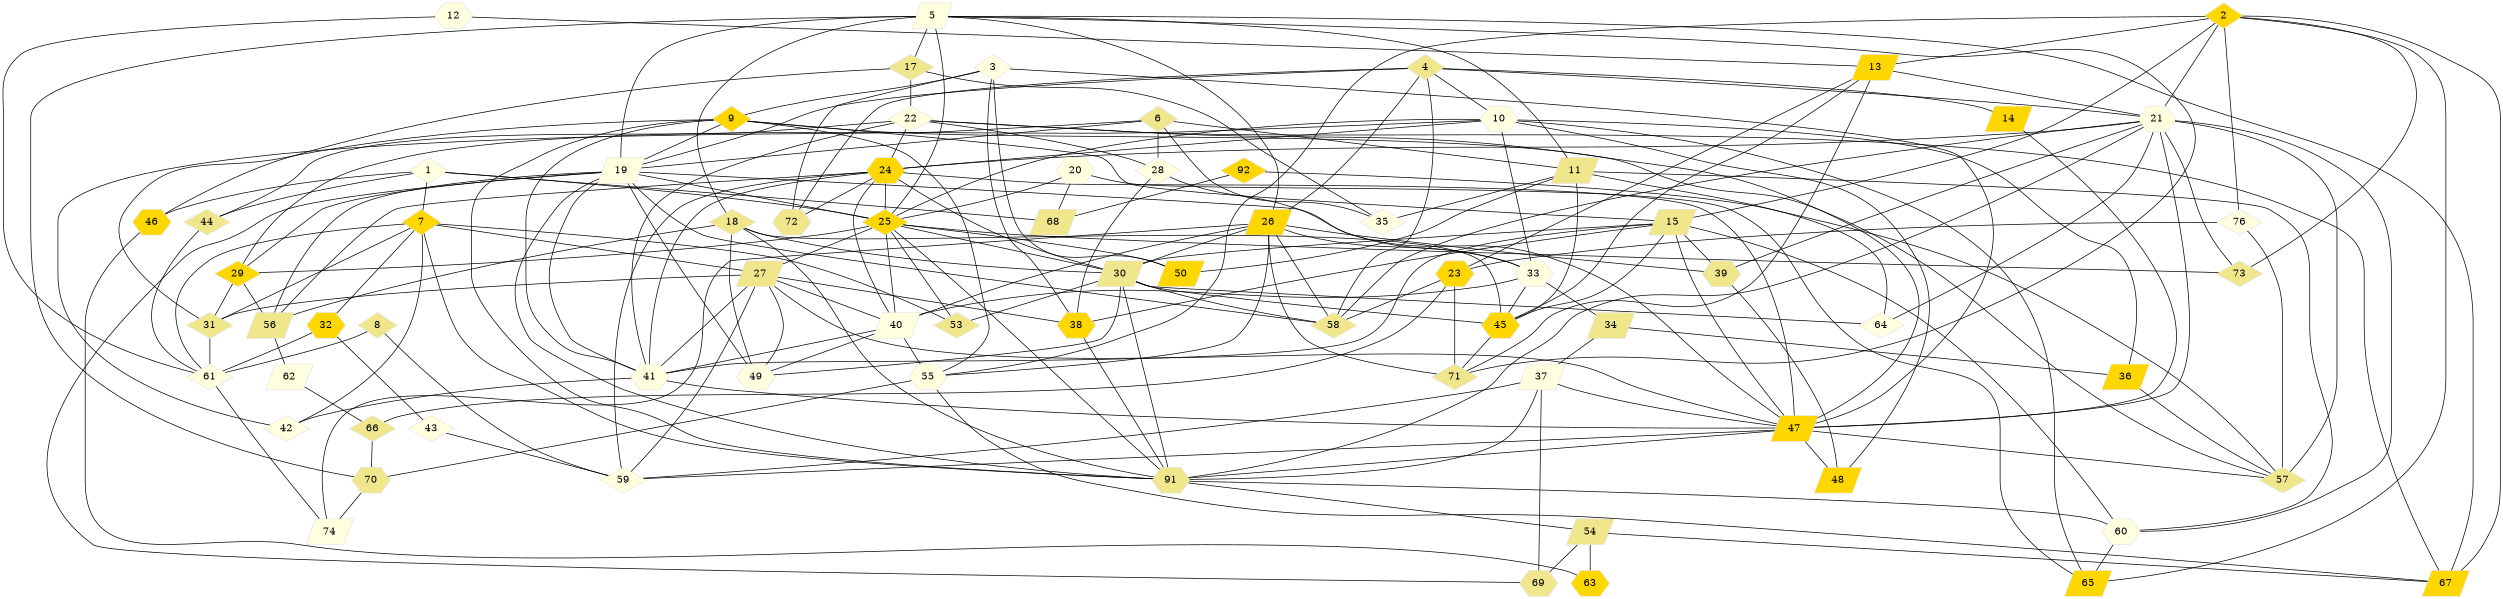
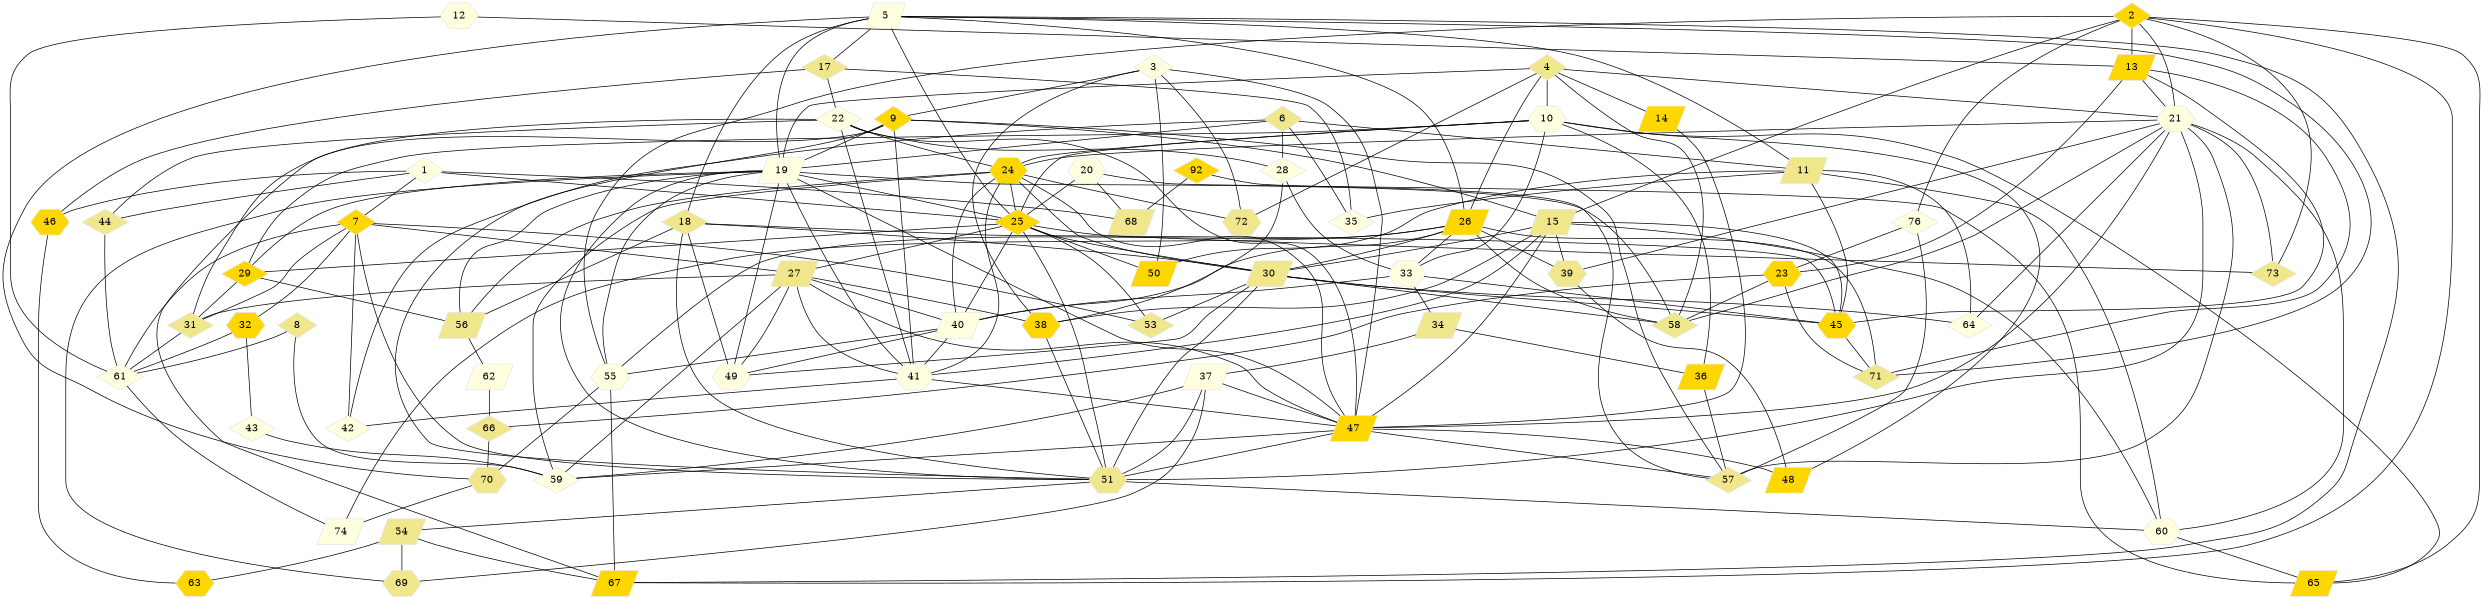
(937, 181) -> (636, 229)
(1171, 480) -> (1108, 480)
